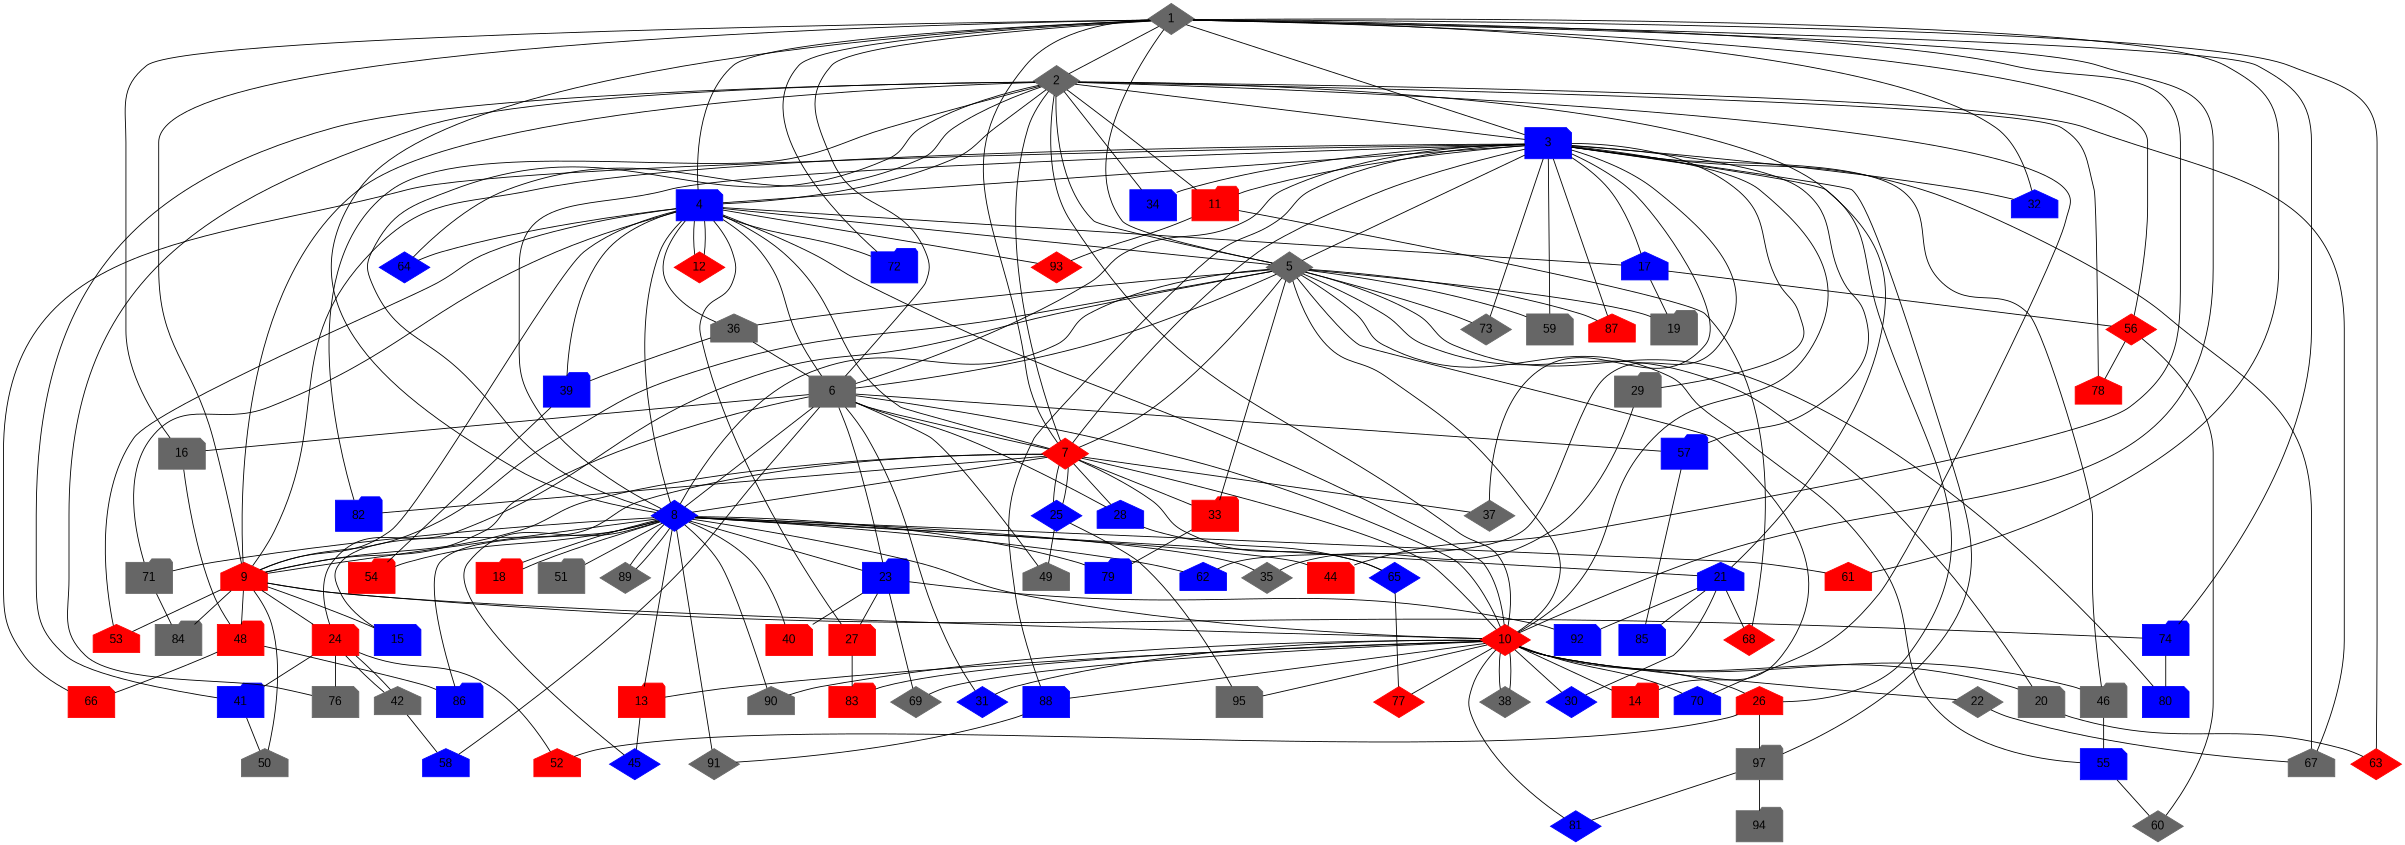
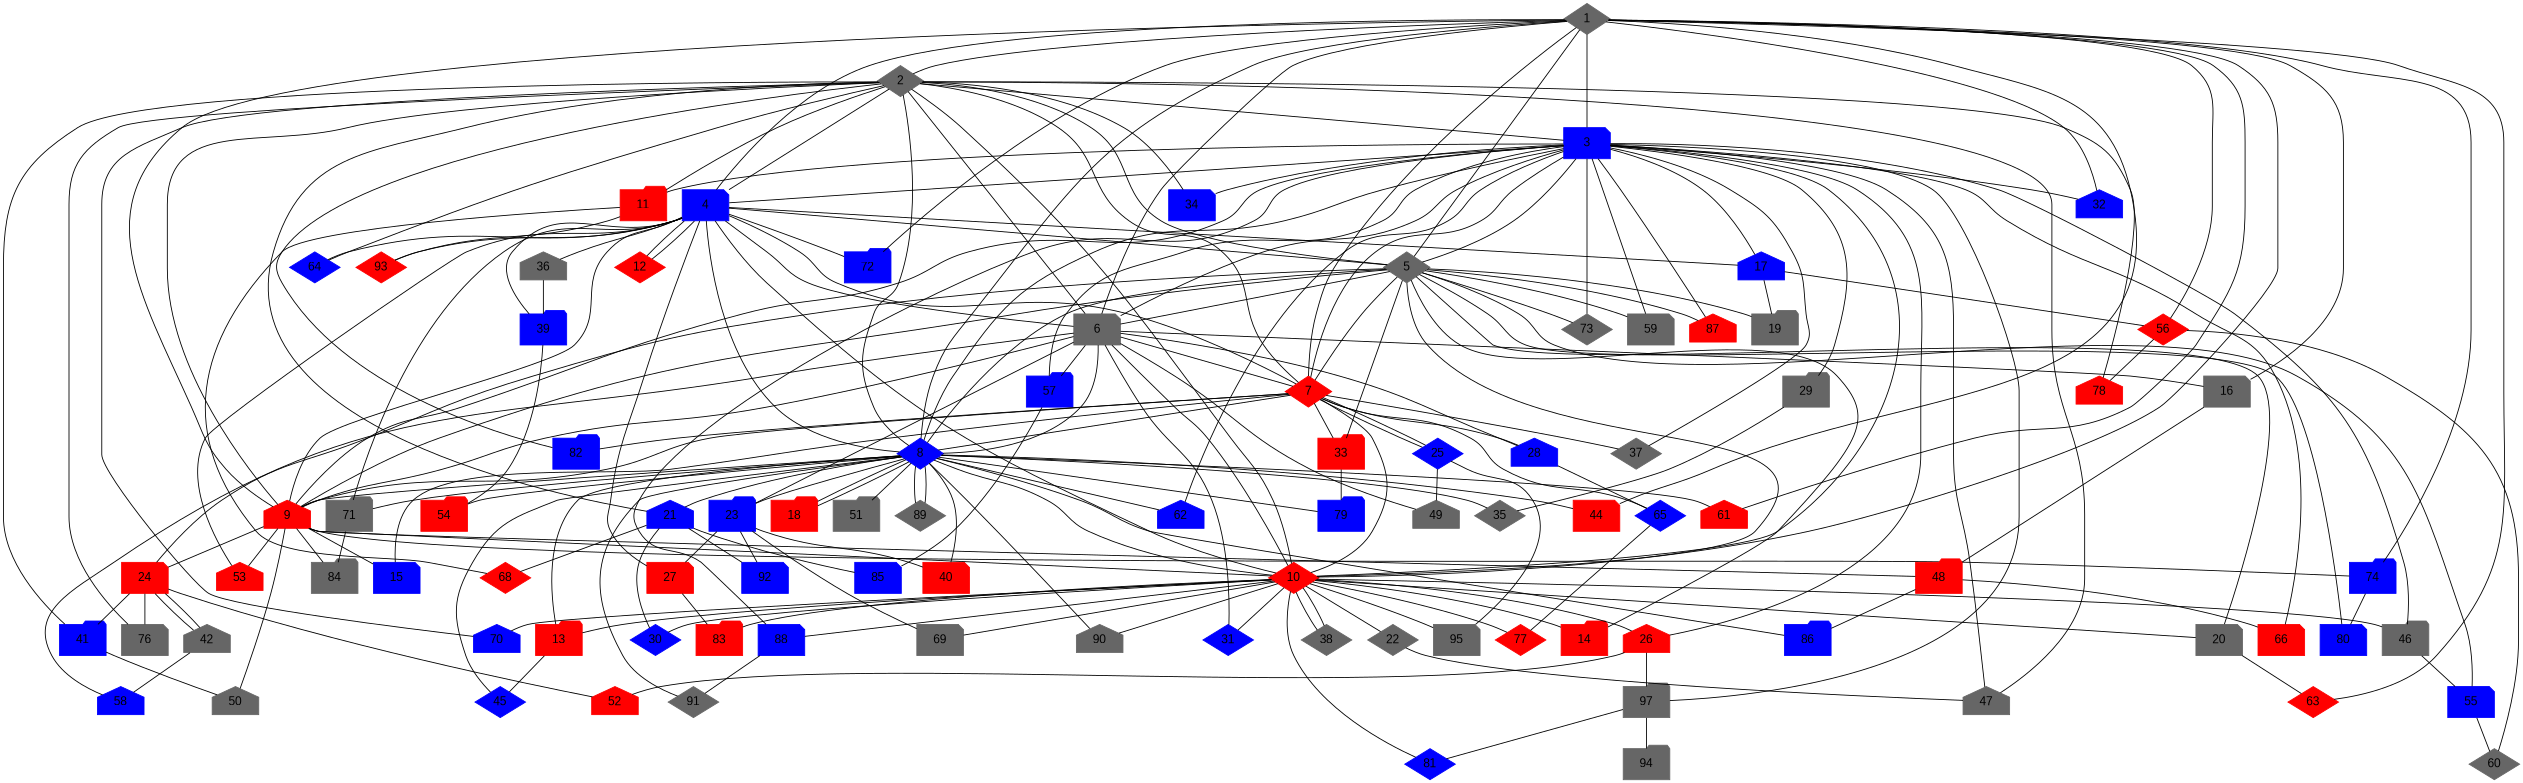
(1001, 295) -> none
(781, 359) -> (997, 203)
(916, 702) -> (940, 640)
(2312, 764) -> (1986, 702)
